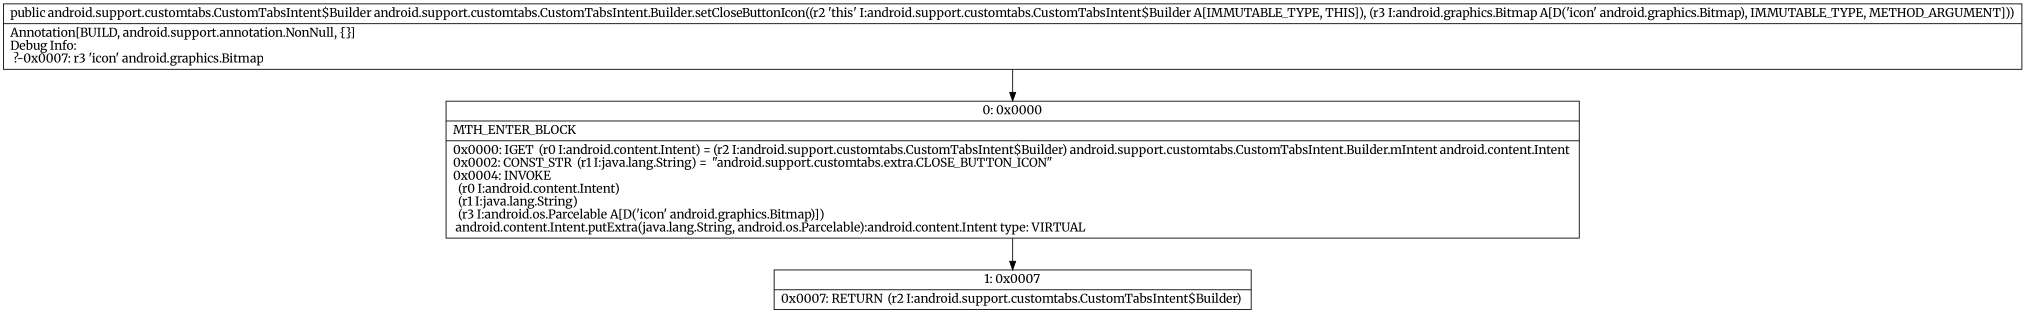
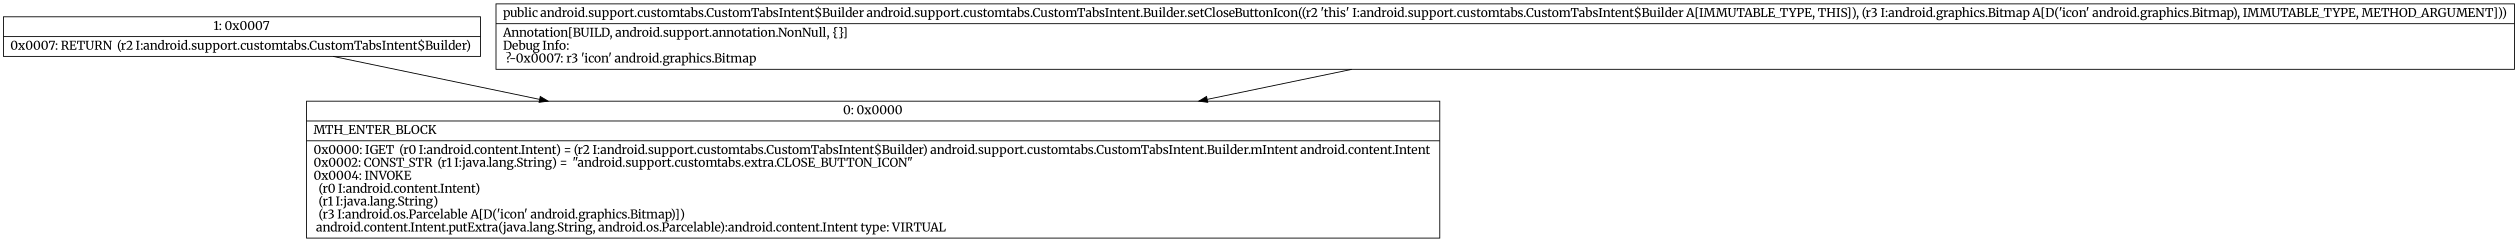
(1013, 250) -> (436, 78)
